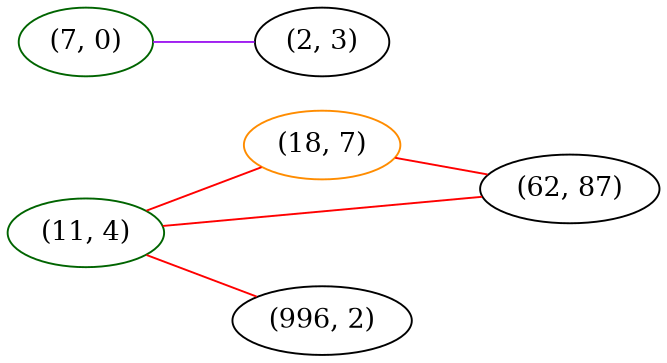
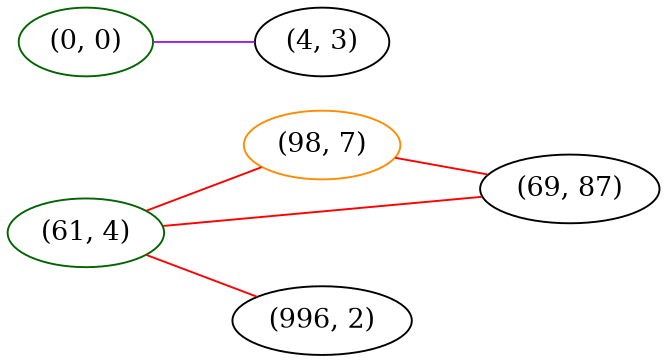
(86, 42) -> (86, 42)
(322, 42) -> (322, 42)
(322, 145) -> (322, 145)
(570, 189) -> (570, 189)
(86, 233) -> (86, 233)
